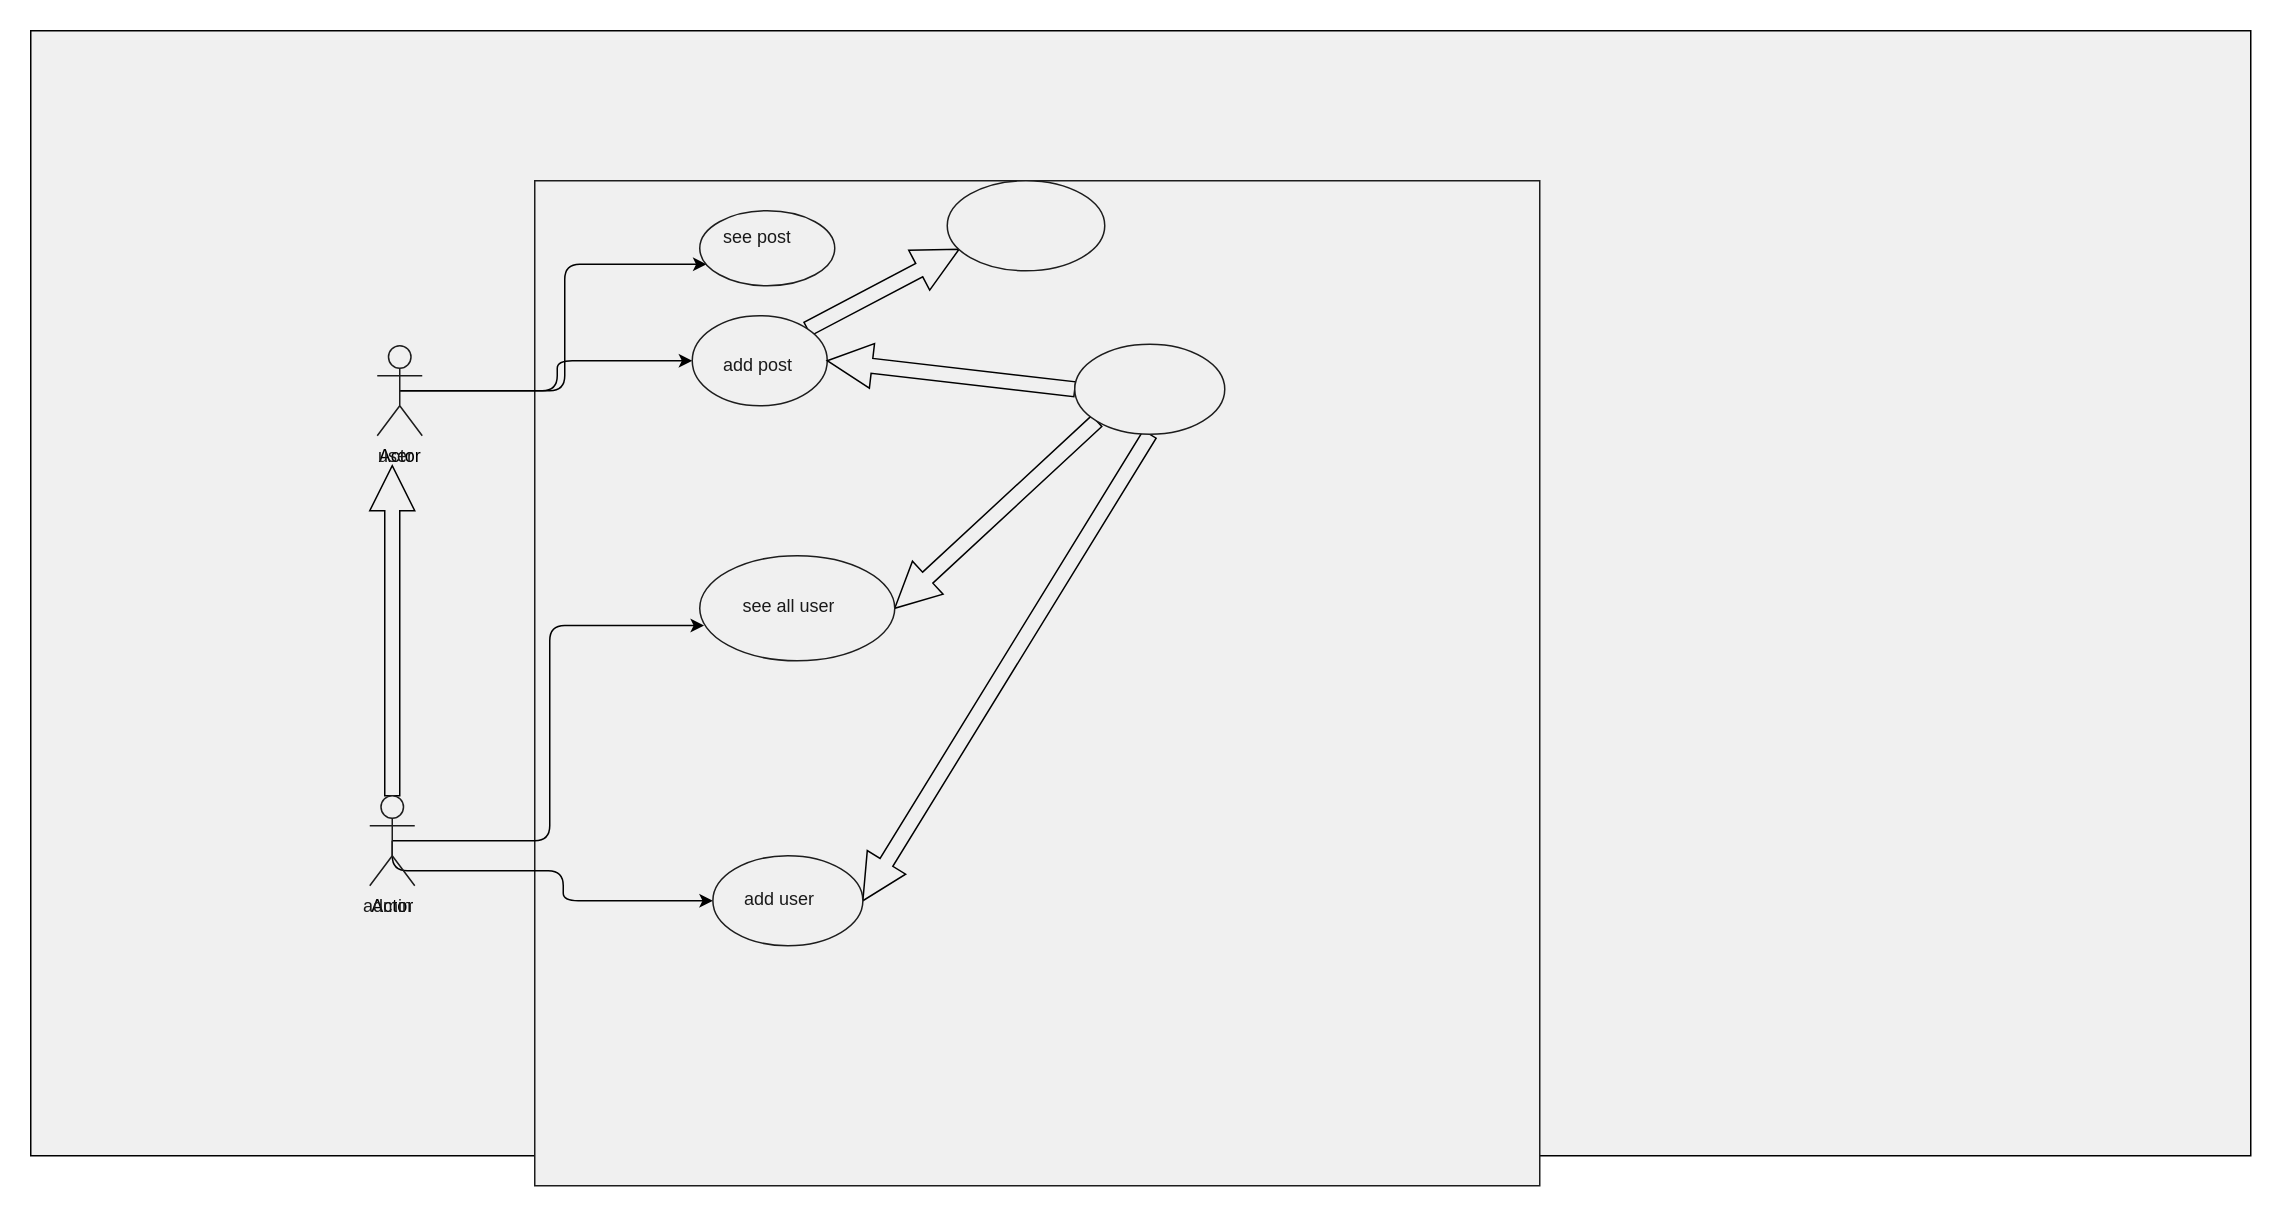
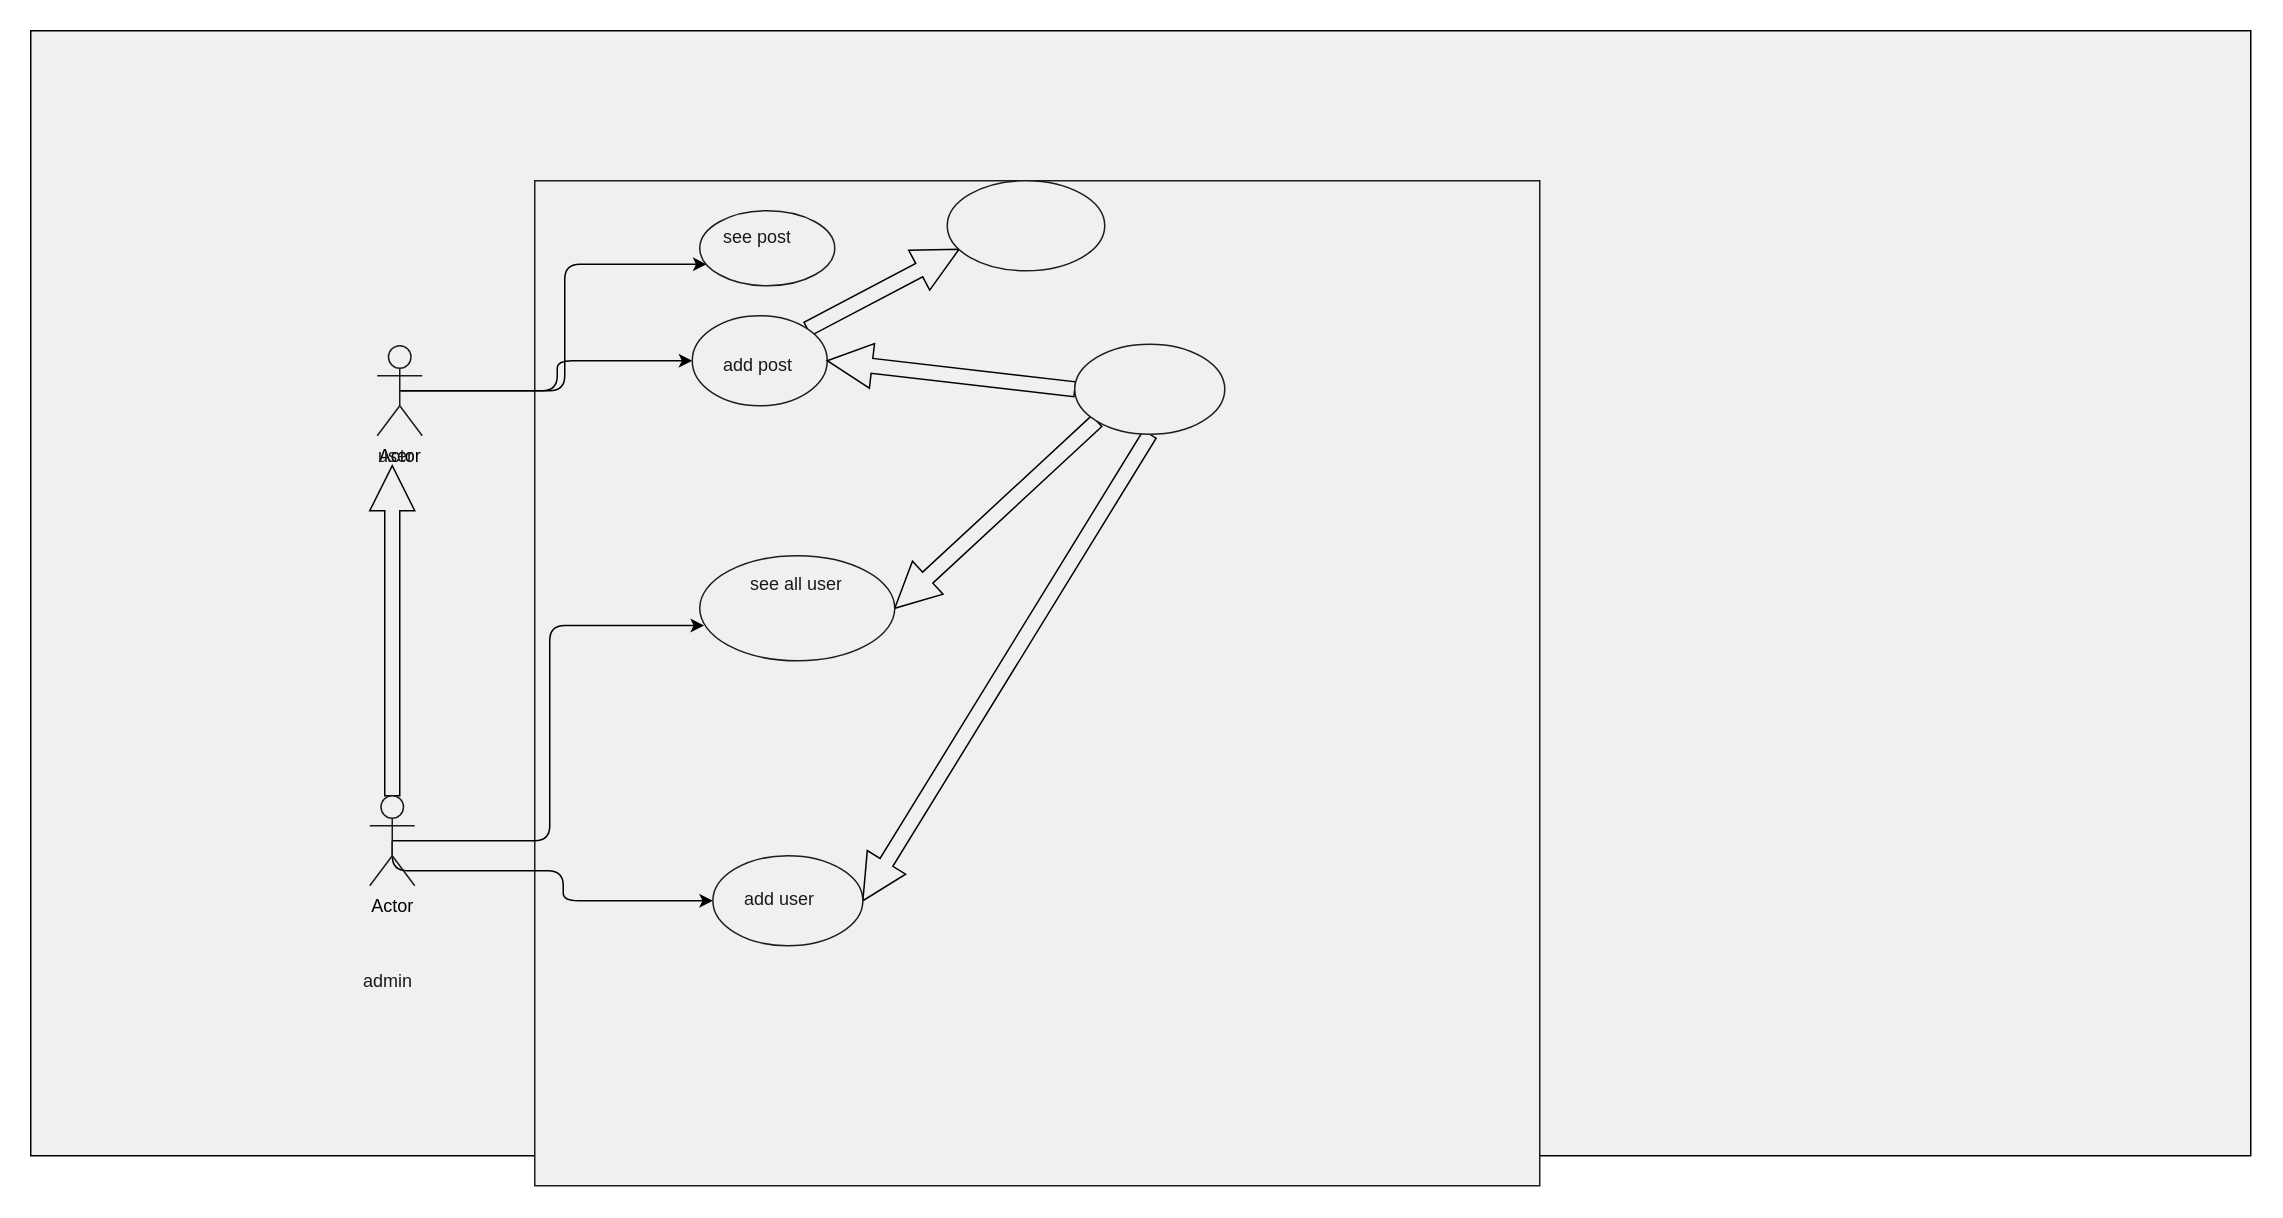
(797, 608) -> (805, 586)
(419, 909) -> (419, 984)
